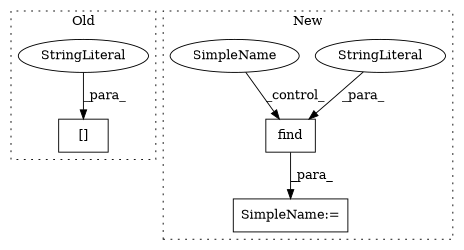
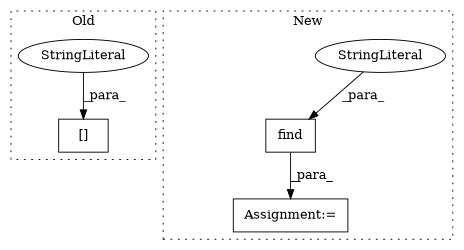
(235, 56) -> none
(291, 215) -> (291, 215)
